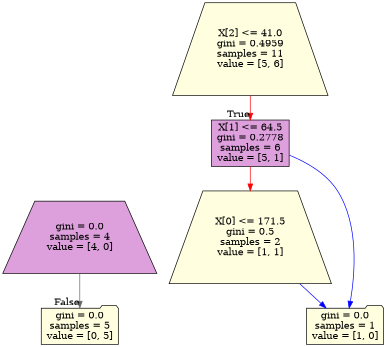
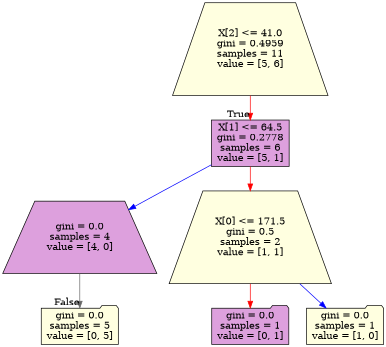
(348, 215) -> (173, 185)
none -> (250, 326)
